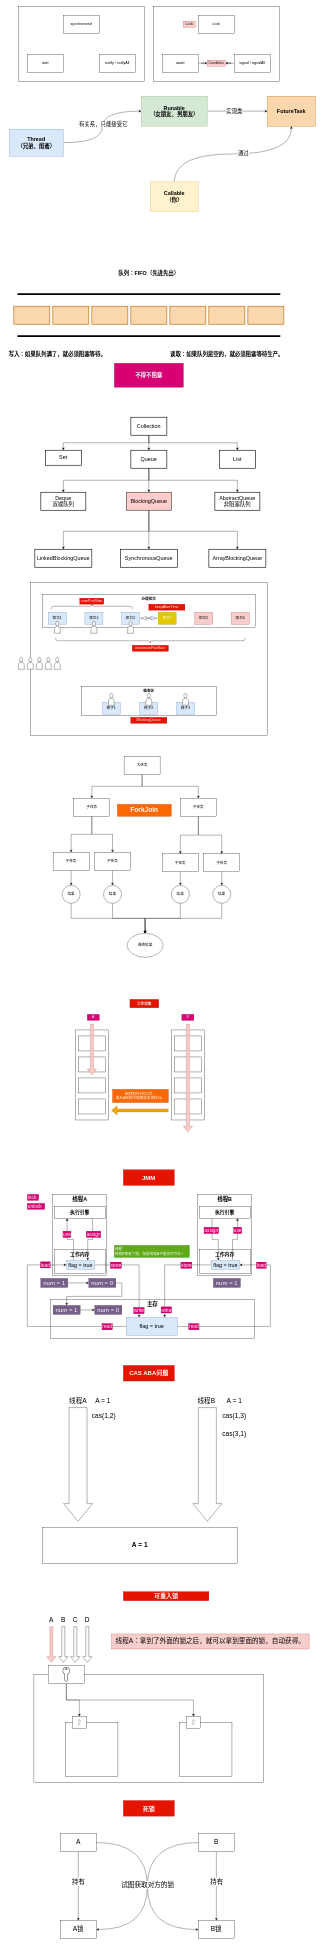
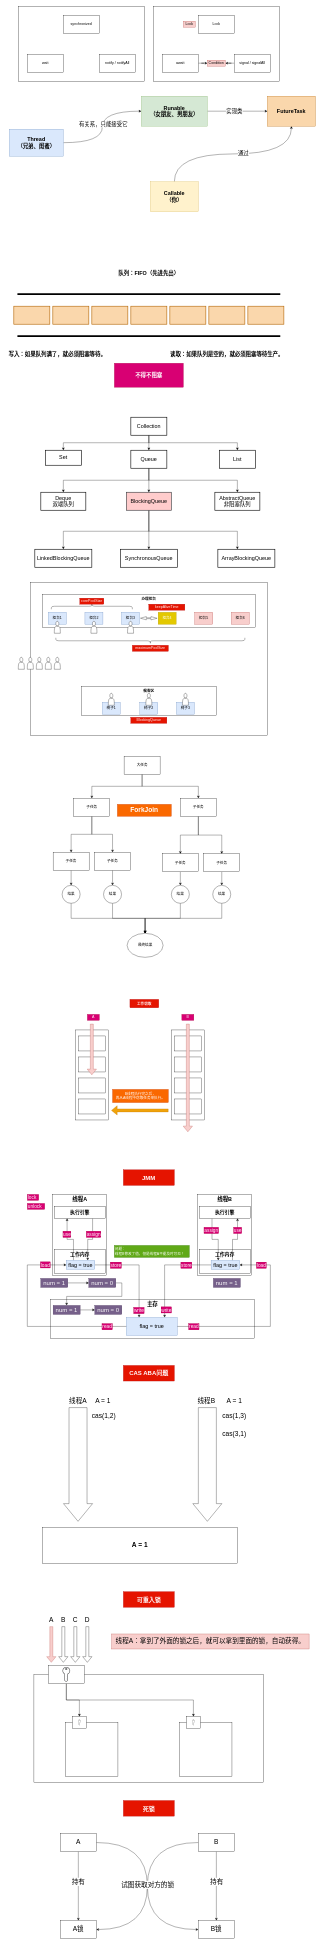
(237, 558) -> (246, 558)
(166, 1596) -> (149, 1599)
